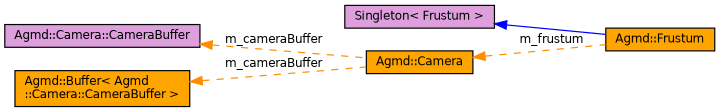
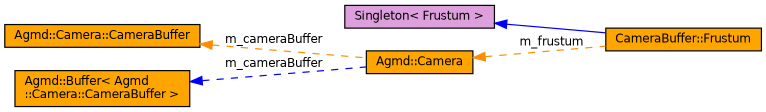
(102, 36) -> (102, 36)
(660, 40) -> (684, 40)
(284, 74) -> (284, 74)
